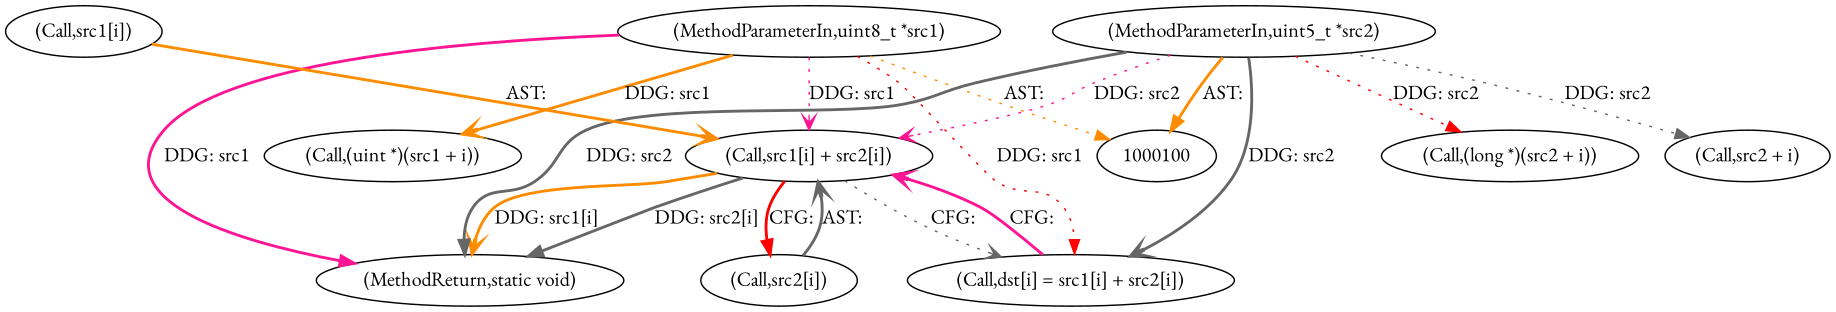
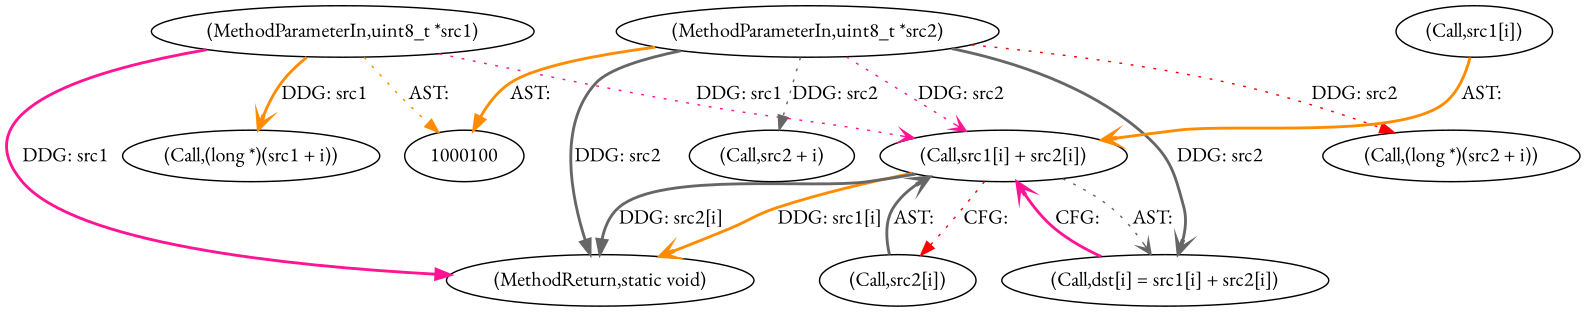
(1244, 31) -> (808, 31)
(968, 154) -> none
(393, 156) -> (251, 156)
(769, 209) -> (958, 214)
(956, 218) -> (1155, 218)
